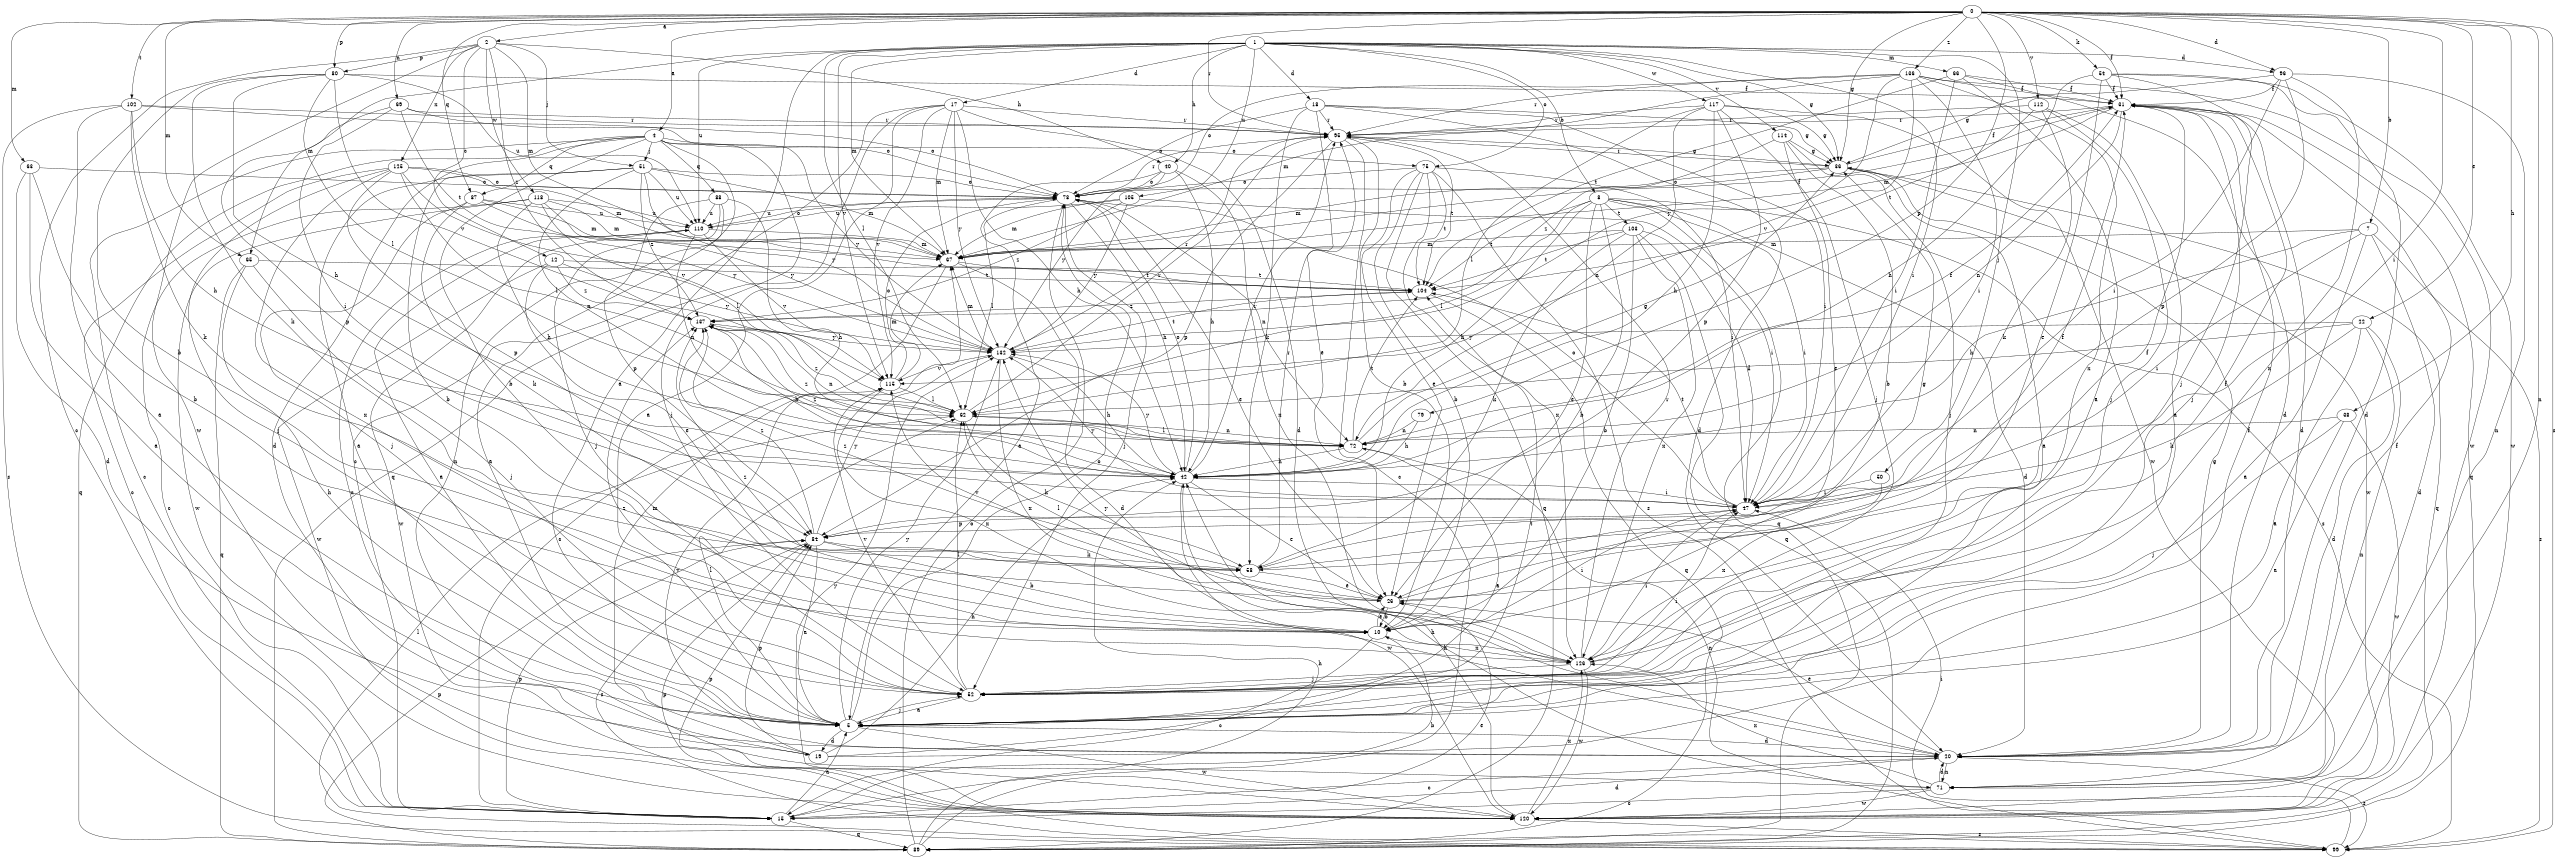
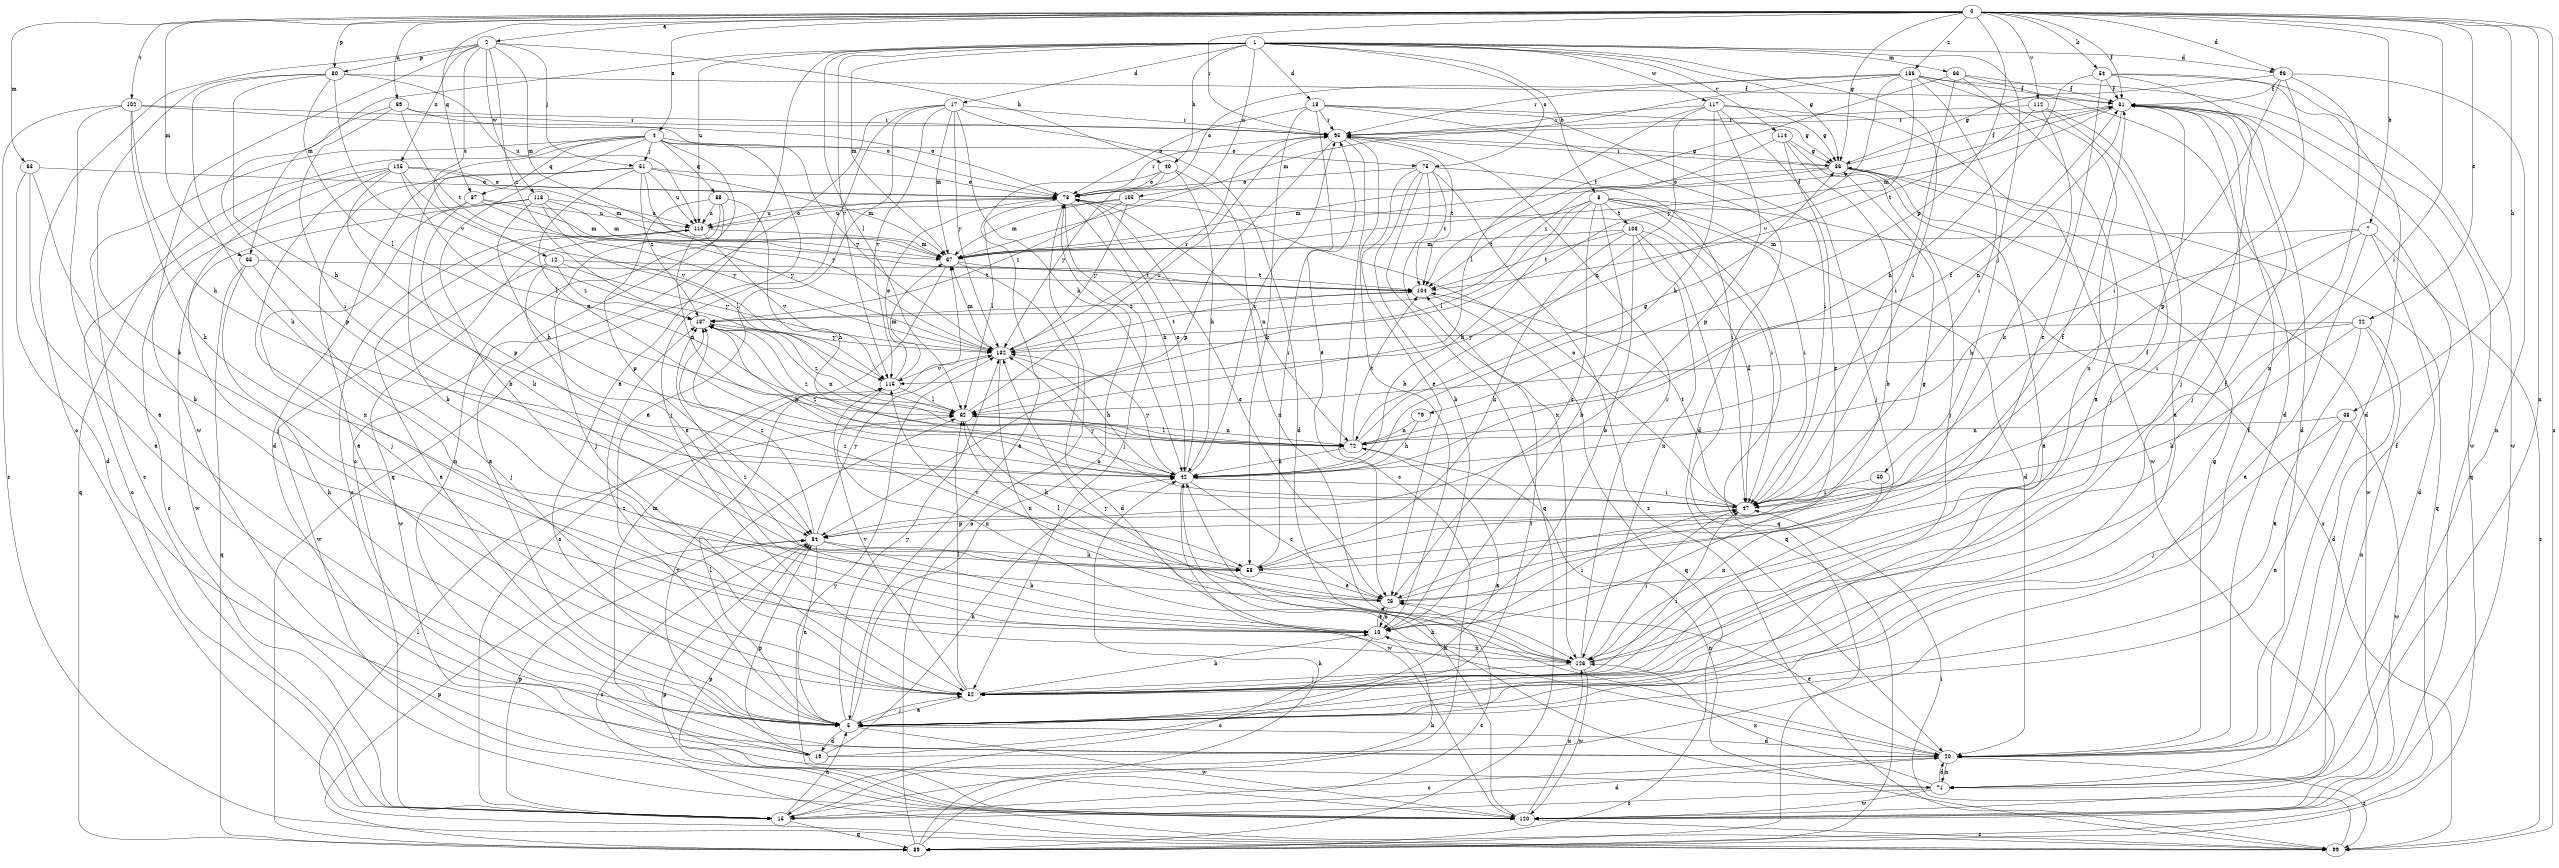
none -> (1172, 664)
